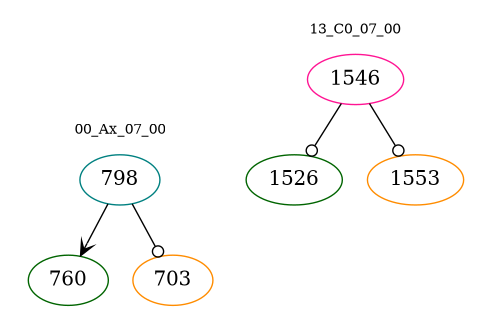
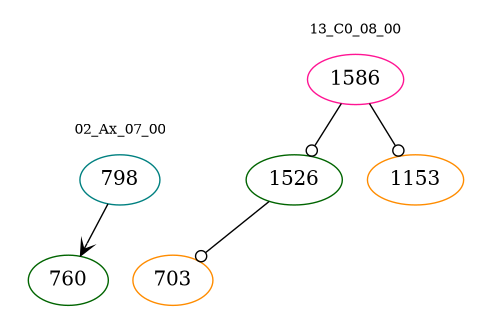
(356, 30) -> (356, 30)
(356, 79) -> (356, 79)
(121, 130) -> (121, 130)
(416, 180) -> (416, 180)
(144, 225) -> (237, 227)
